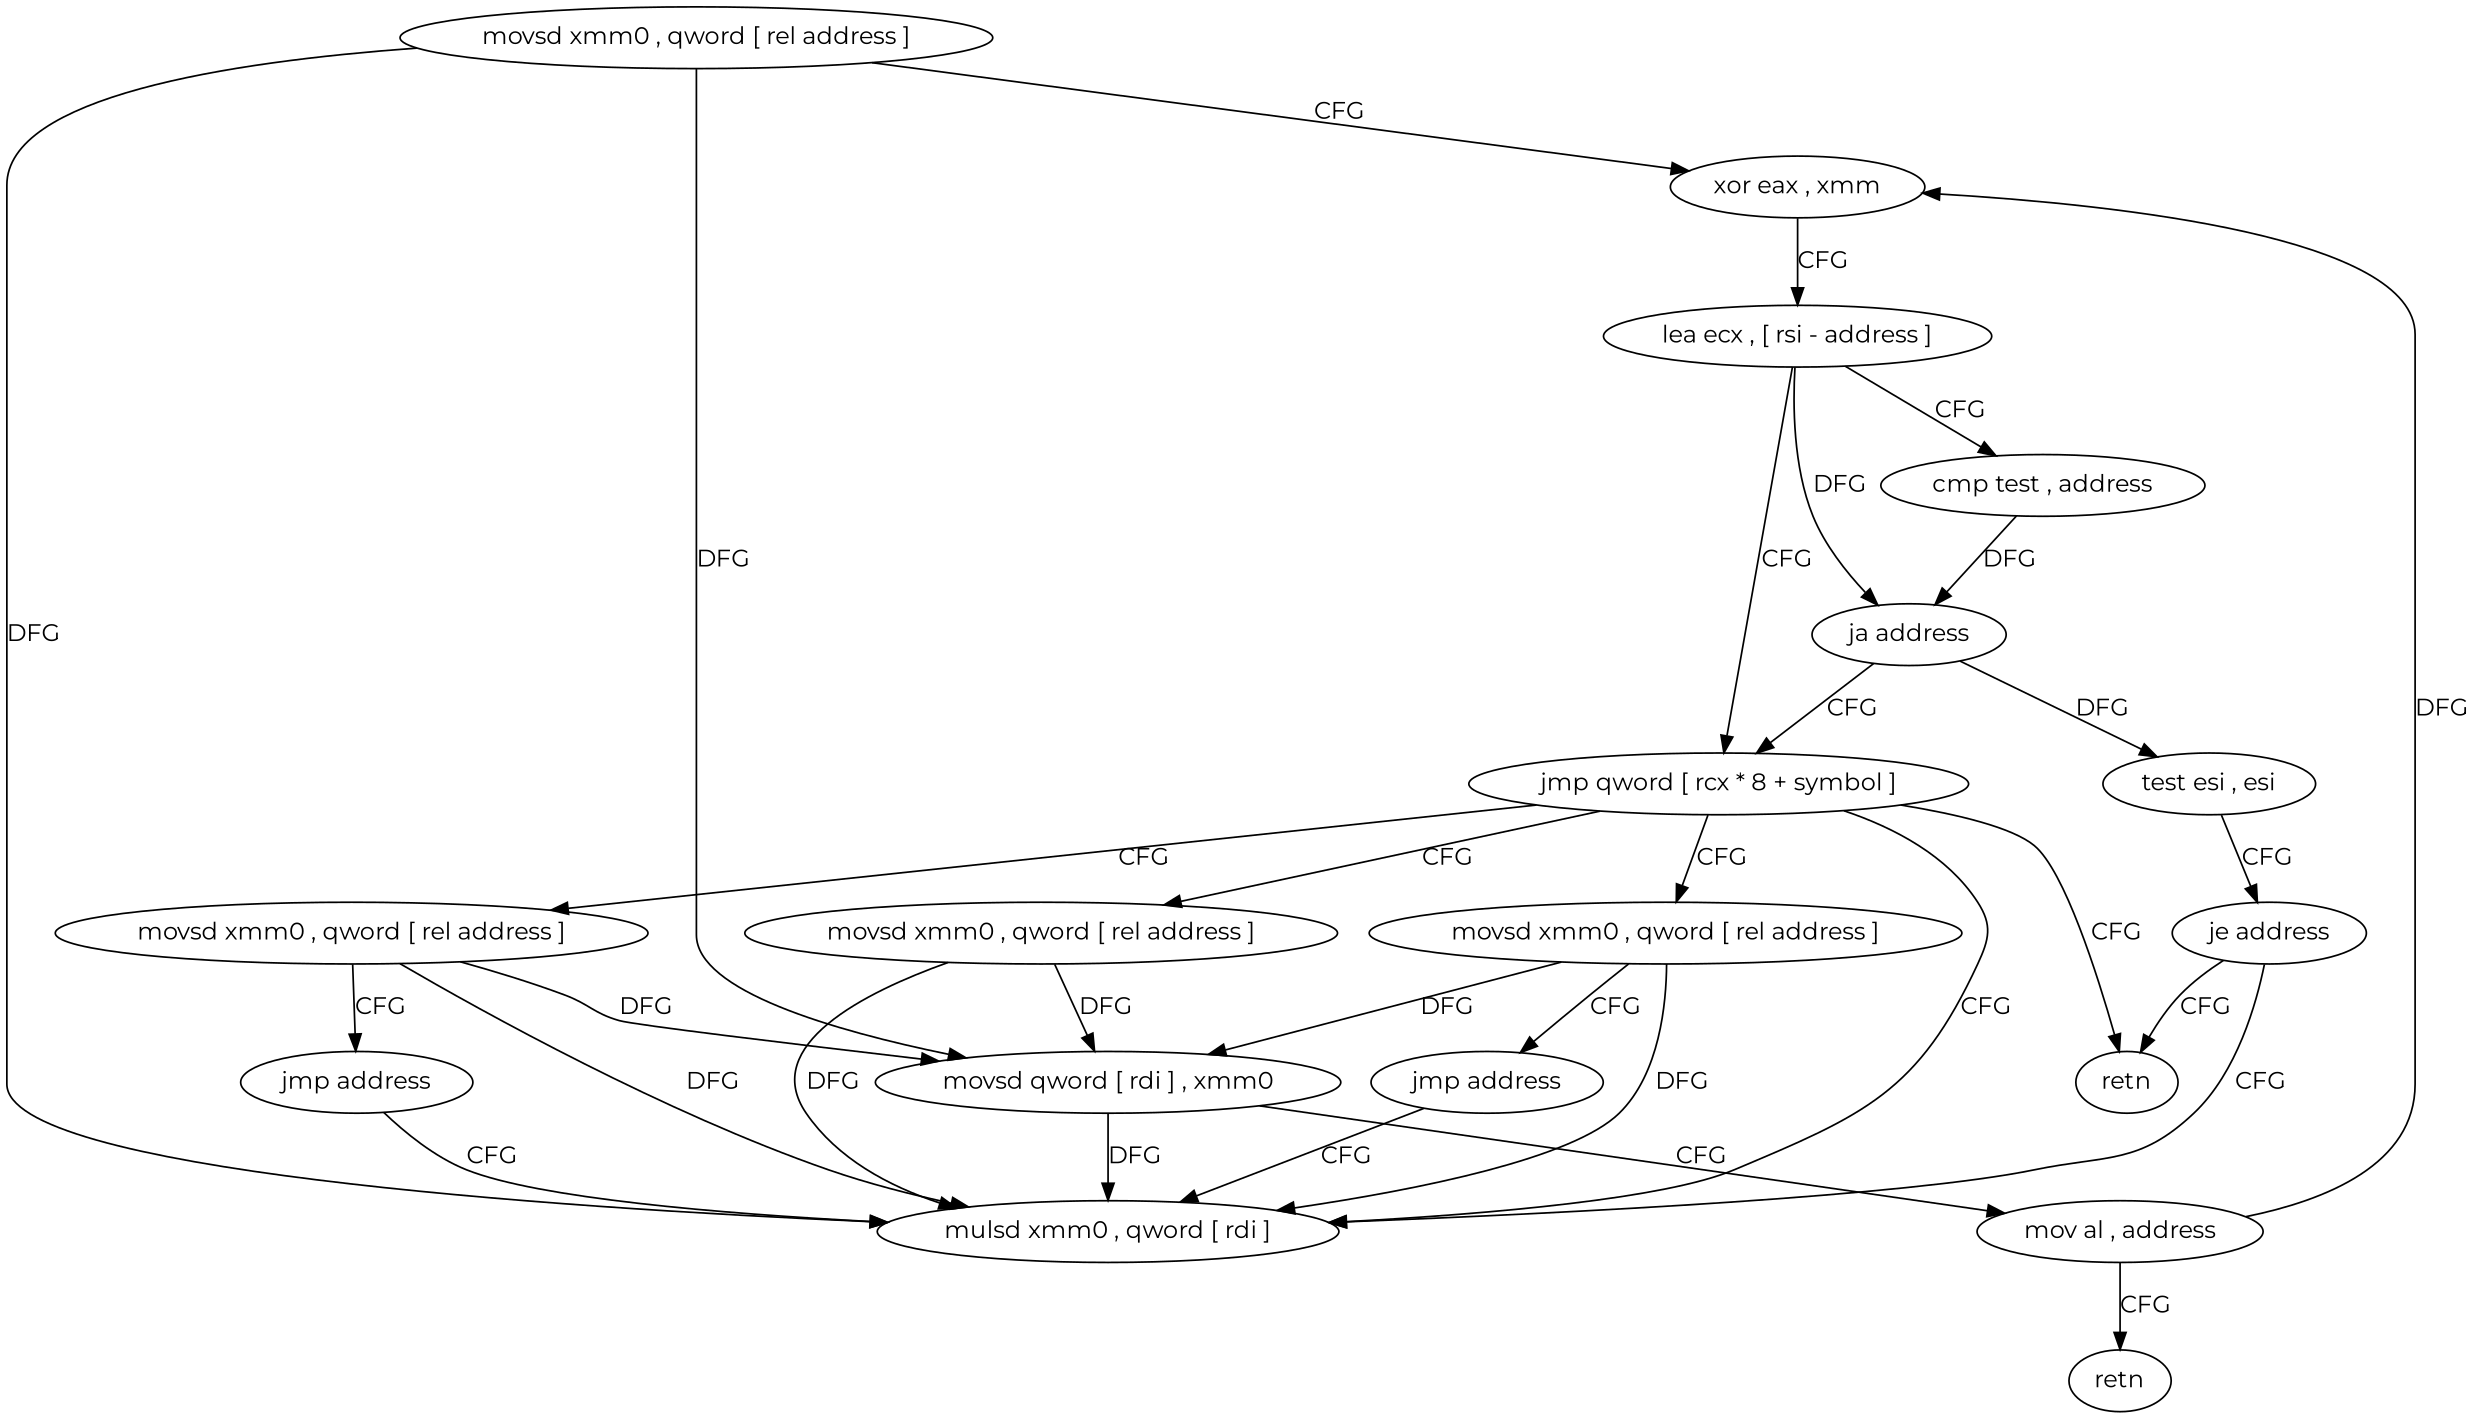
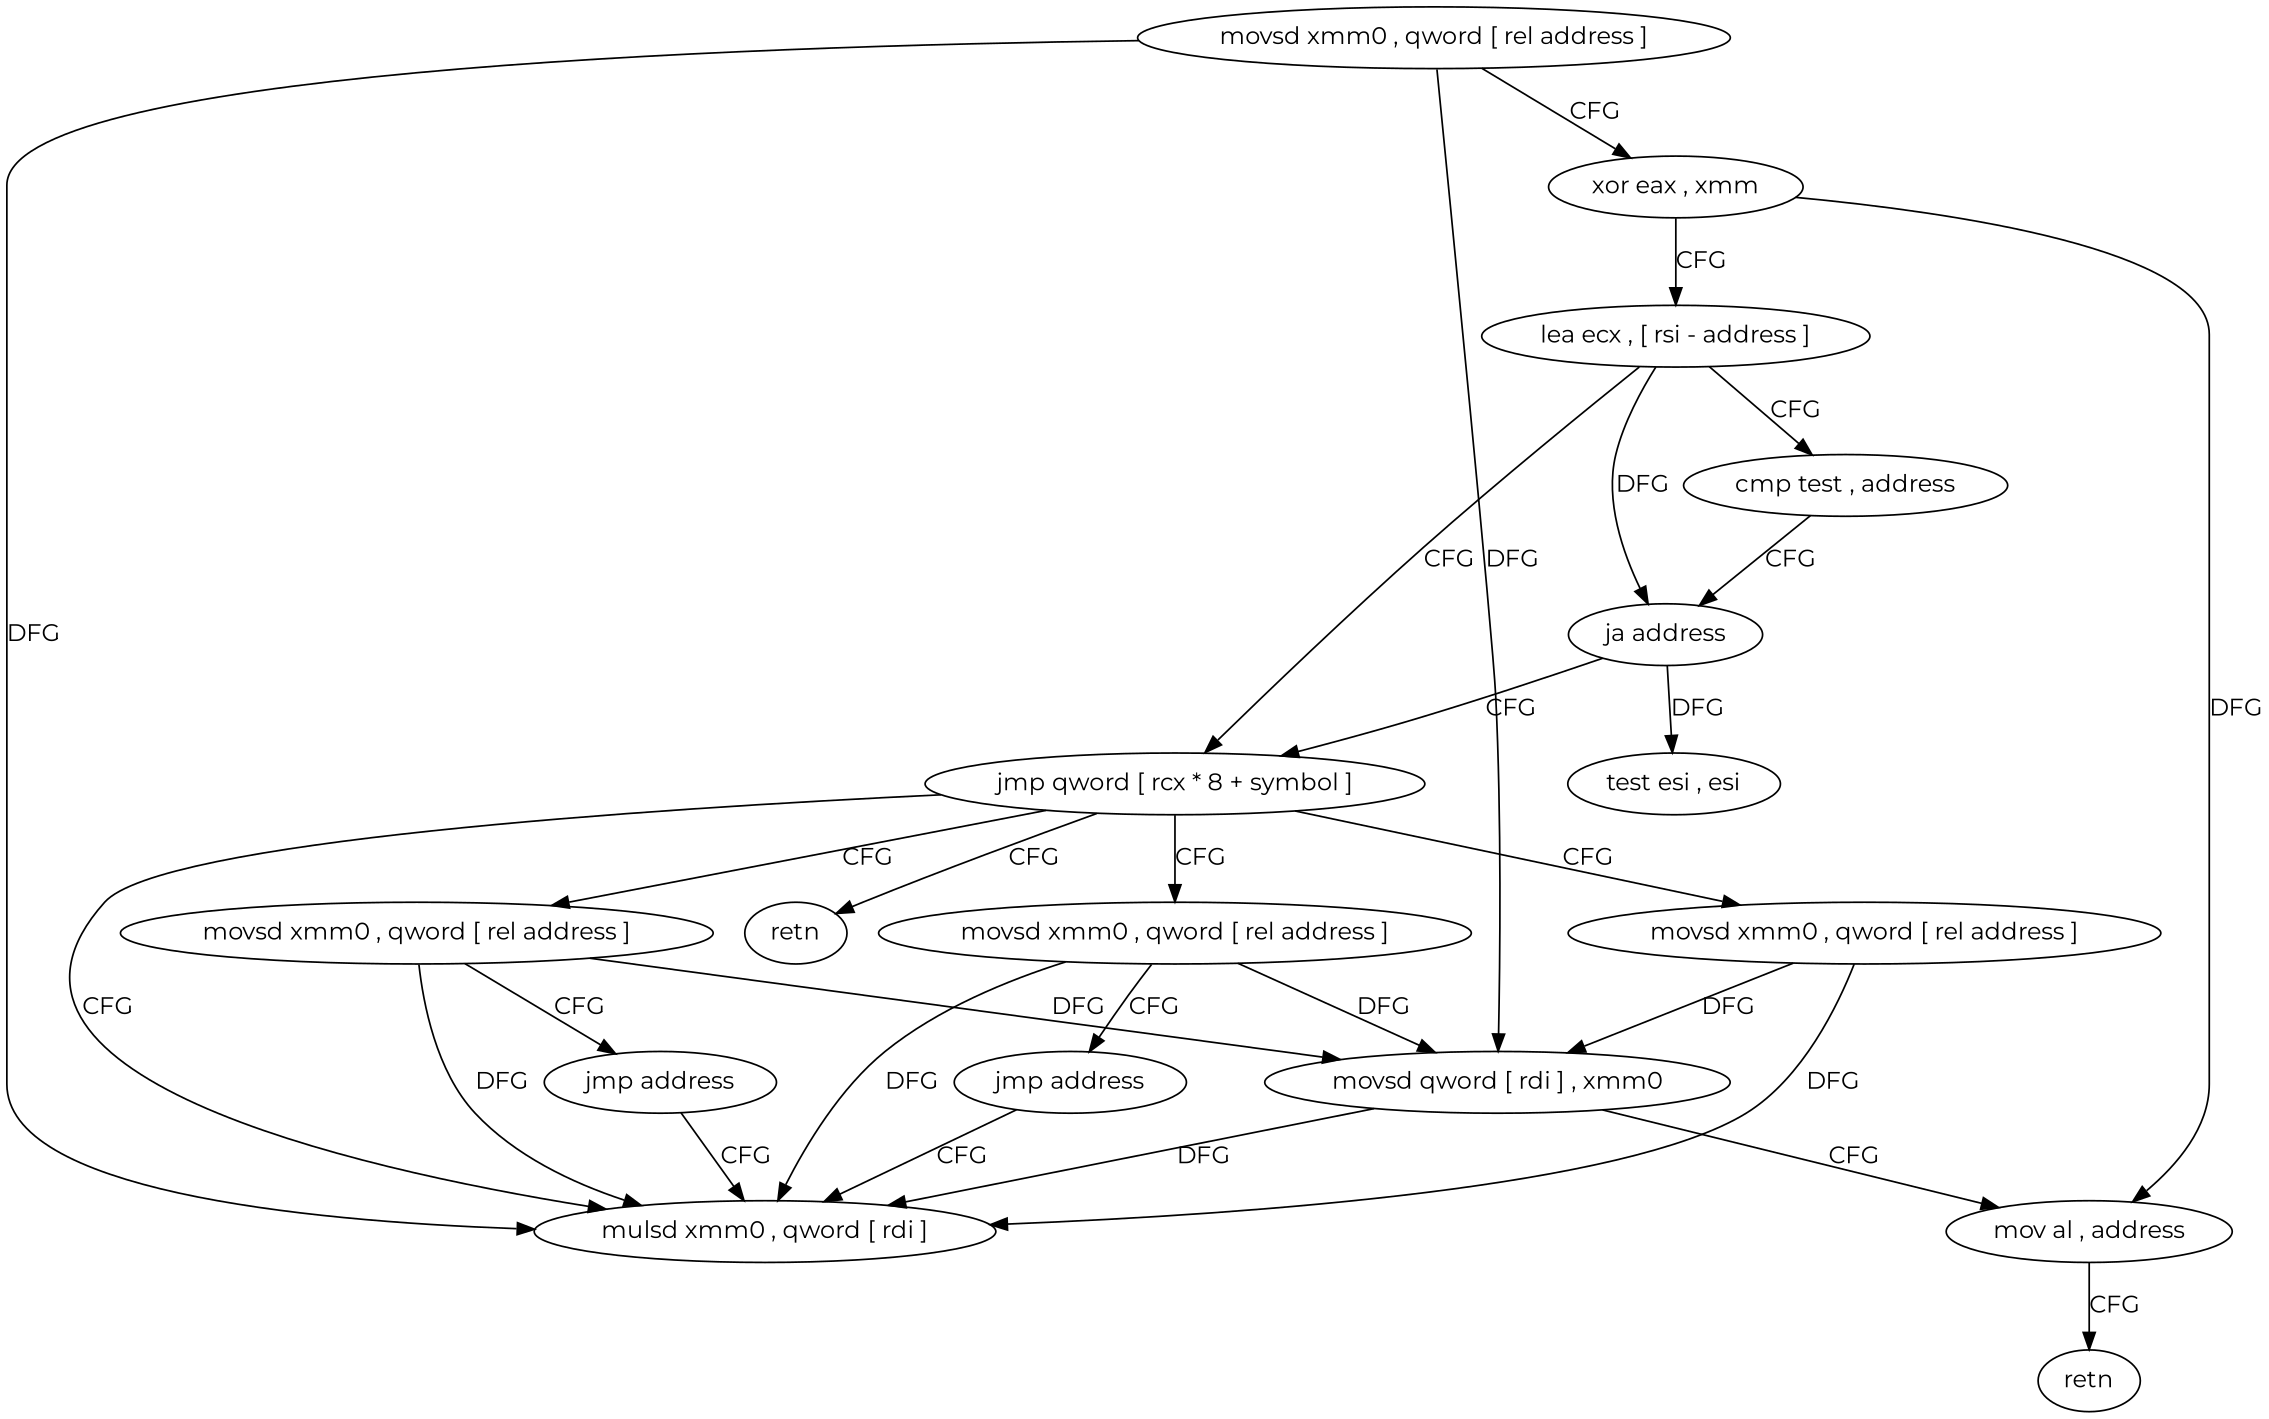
(2009, 560) -> (1791, 560)
(2415, 567) -> (2209, 546)
(2269, 933) -> none
